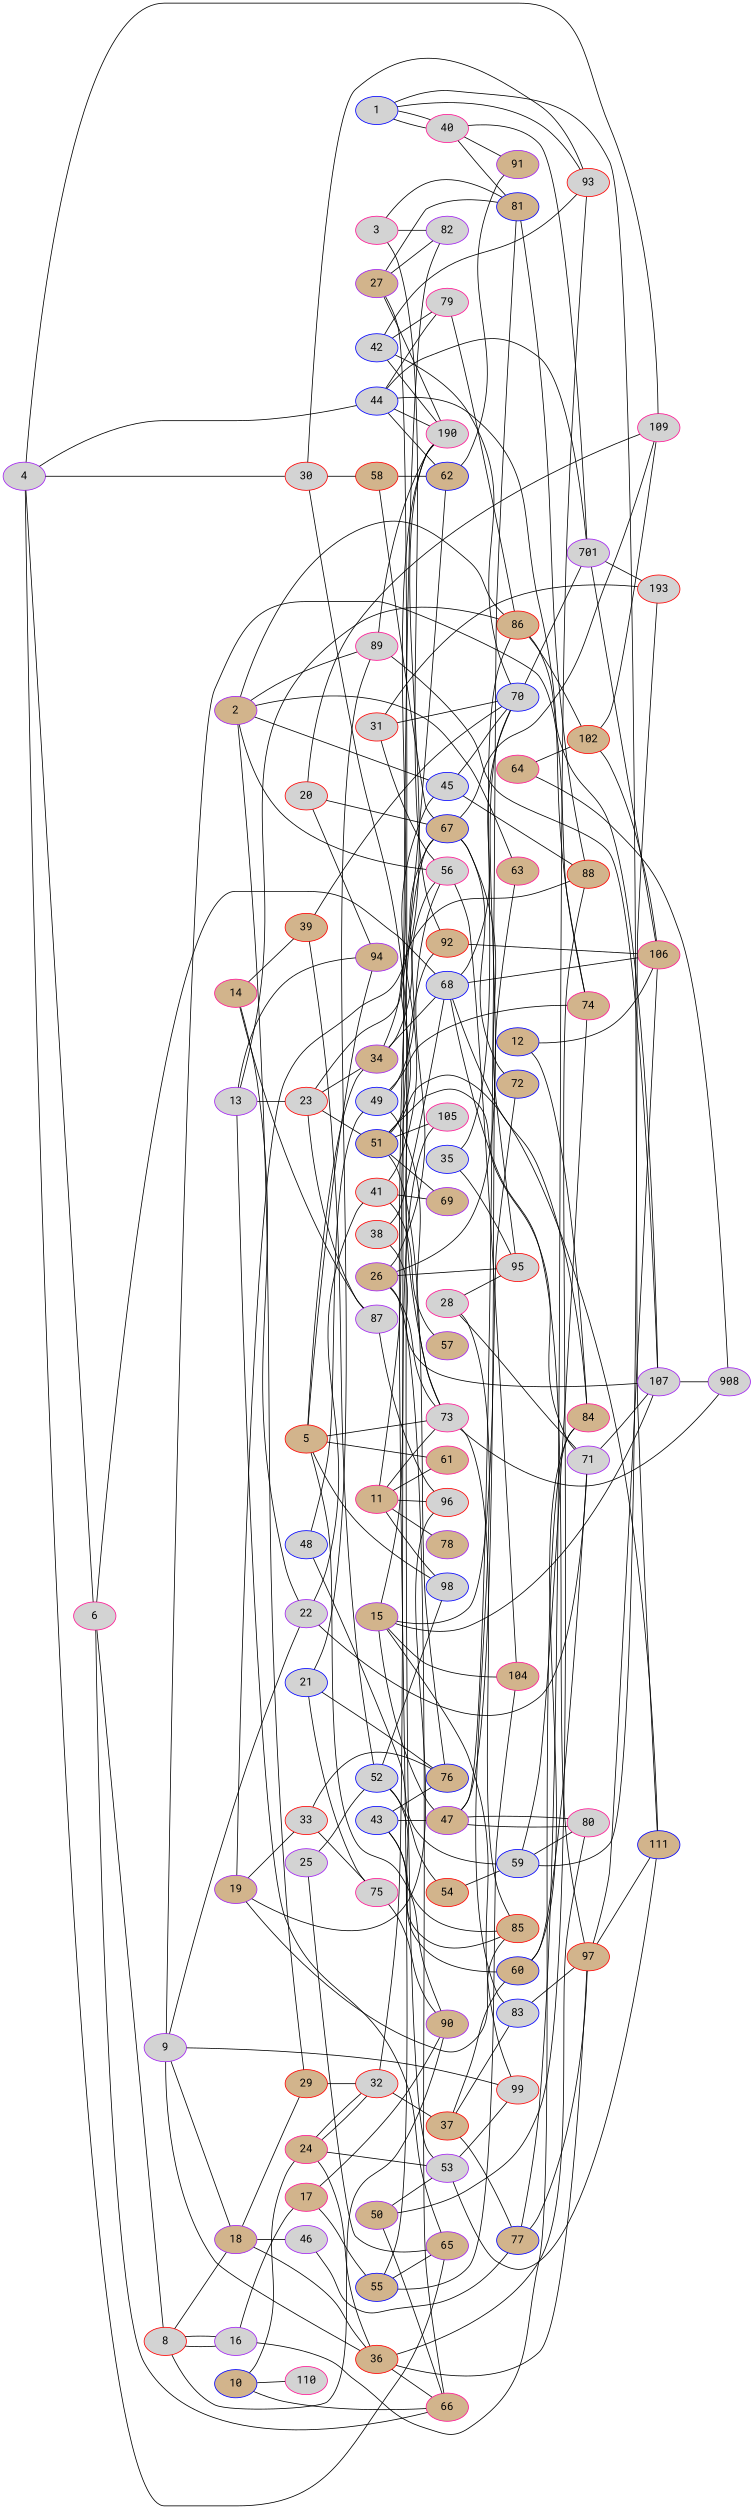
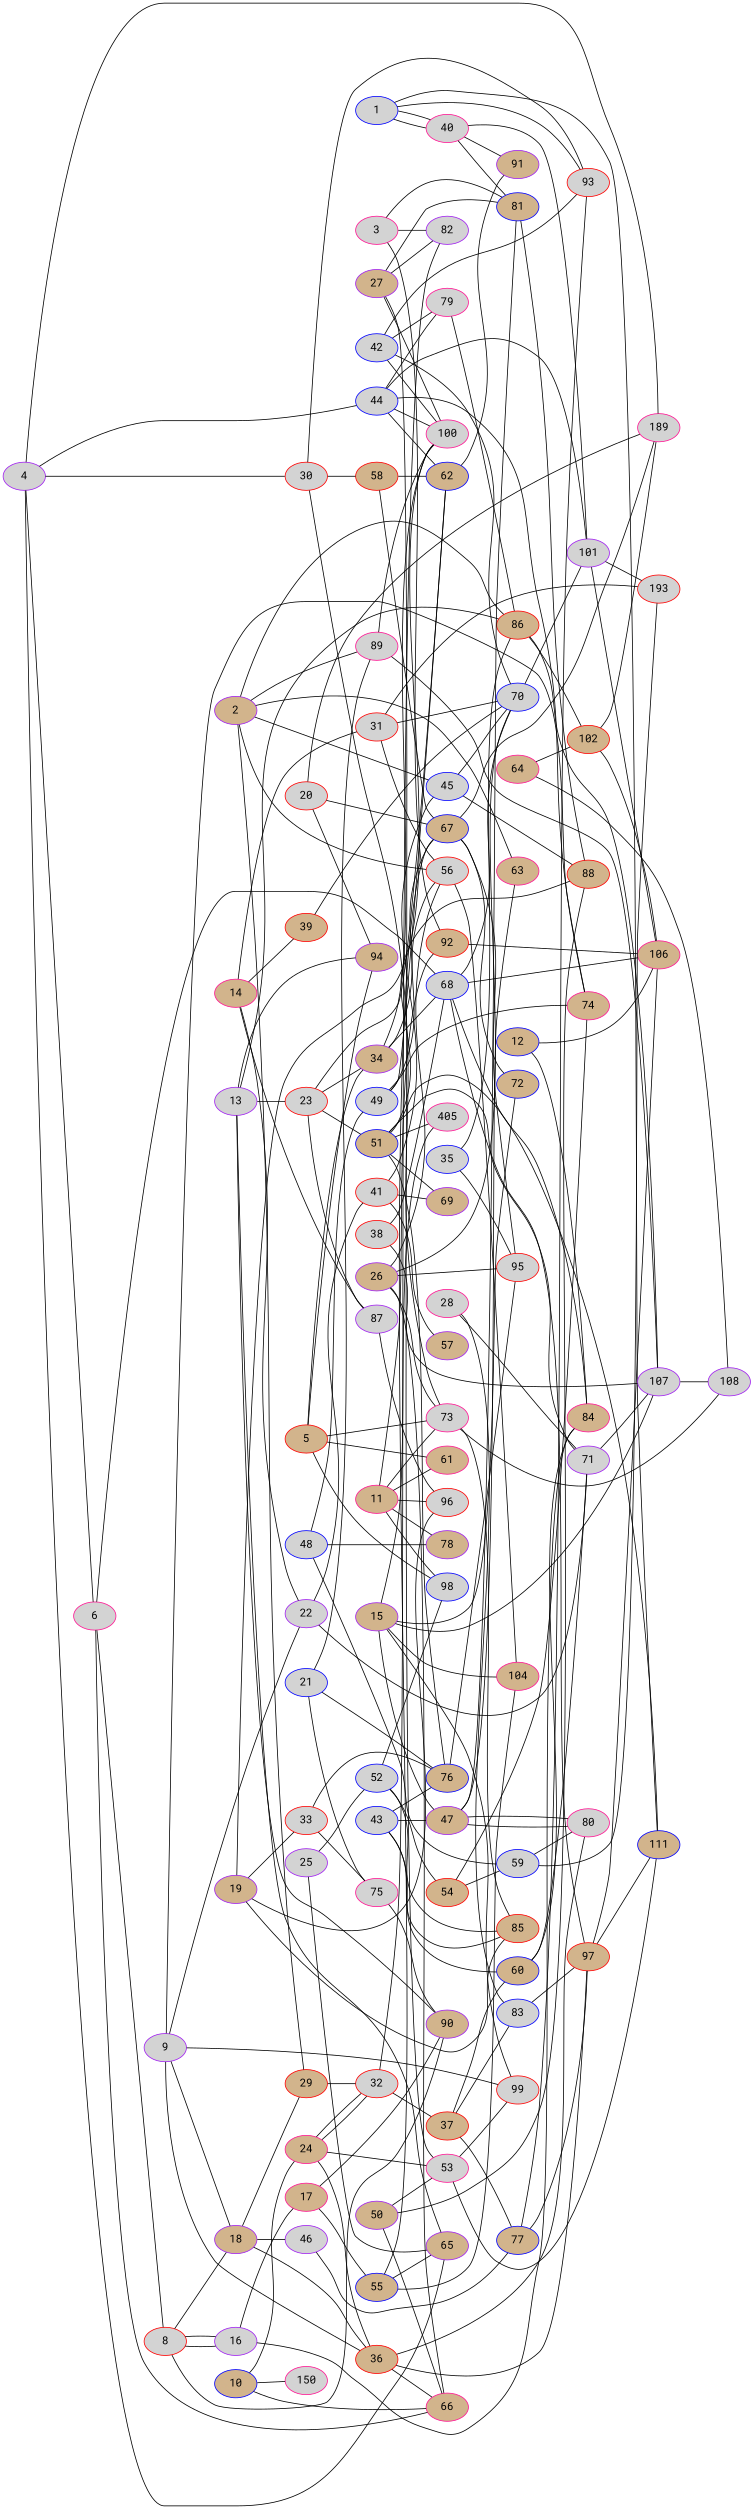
(659, 428) -> (659, 428)
(447, 434) -> (447, 434)
(588, 553) -> (588, 553)
none -> (258, 855)
(447, 871) -> (447, 871)
(447, 1117) -> (447, 1117)
(419, 1250) -> (423, 792)
(483, 1285) -> (470, 1619)
(569, 1332) -> (570, 1328)
(341, 1353) -> none
(729, 1382) -> (729, 1382)
none -> (374, 1545)
(335, 1748) -> (252, 1600)
(447, 2168) -> (447, 2168)
(306, 2381) -> (306, 2381)
